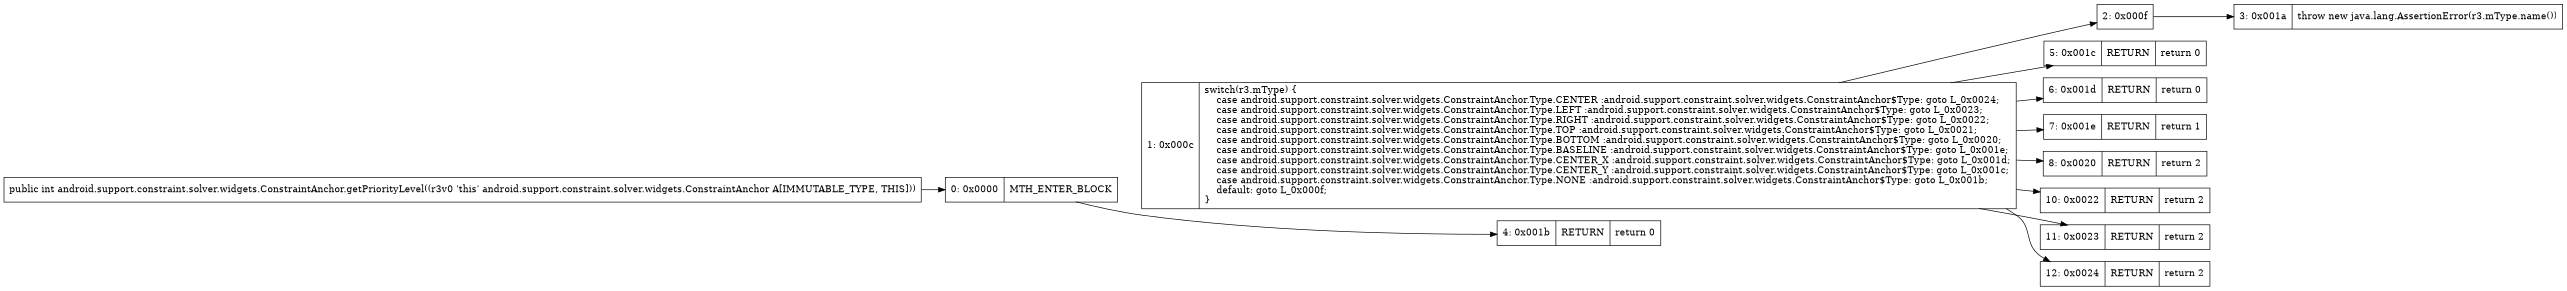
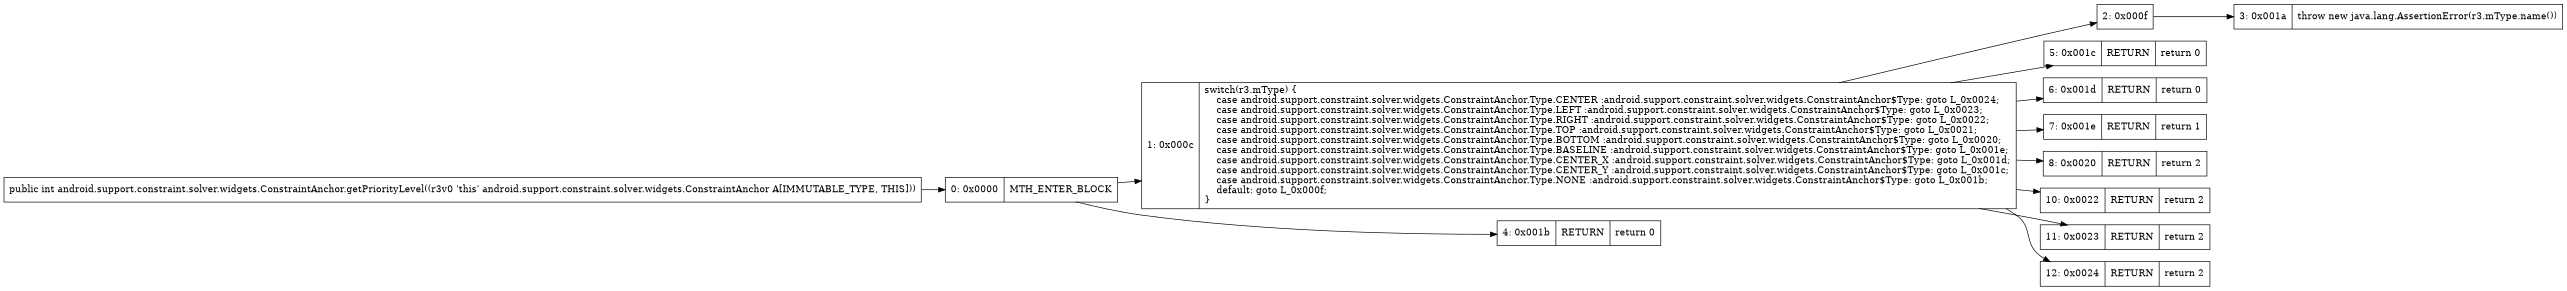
none -> (1126, 182)
